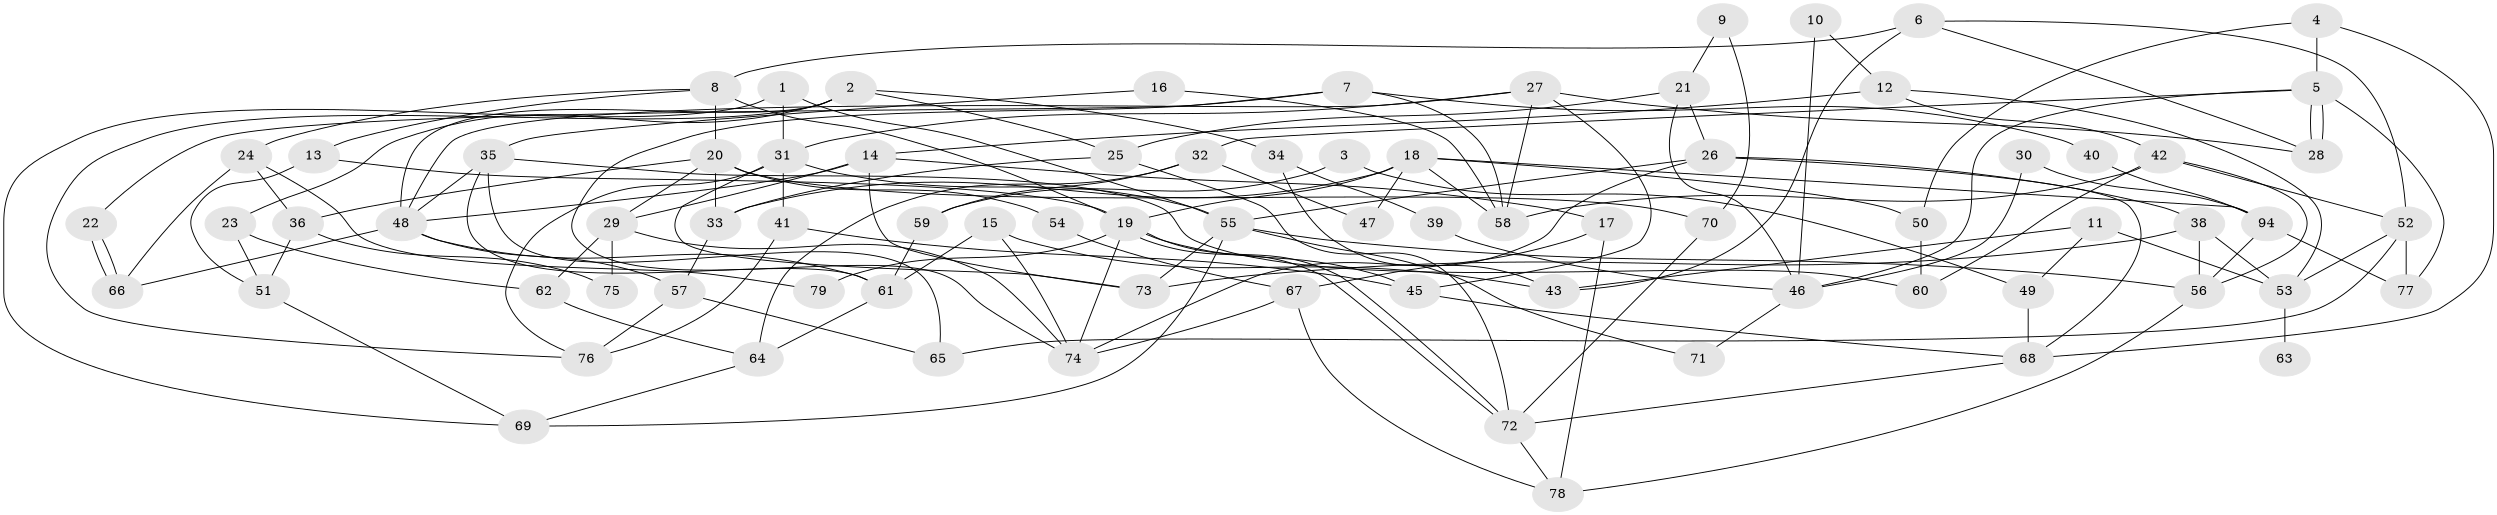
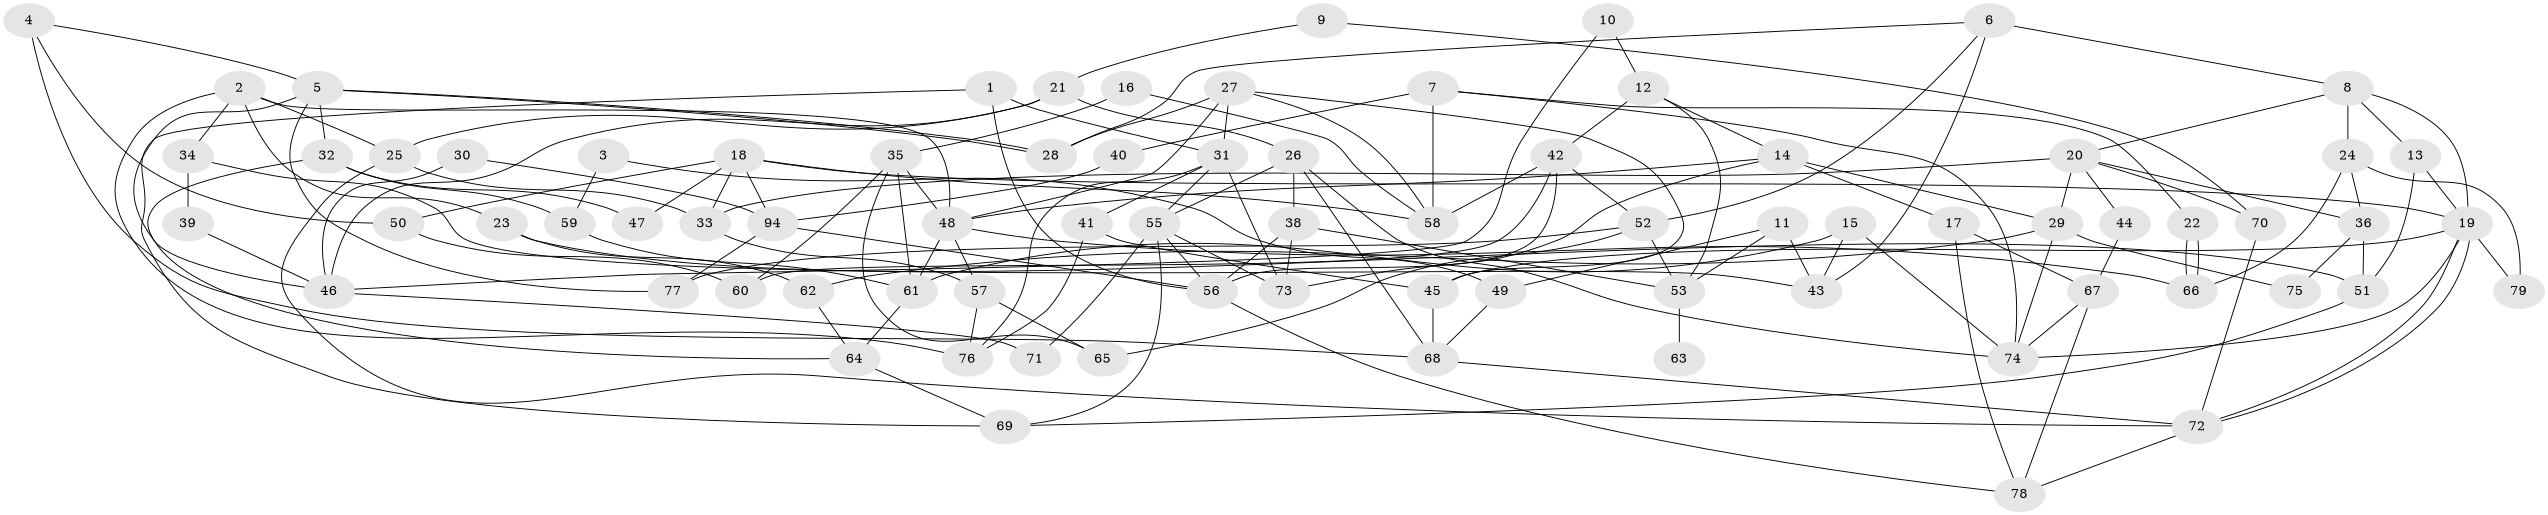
(1007, 150) -> (1045, 233)
(1058, 224) -> (2125, 224)
